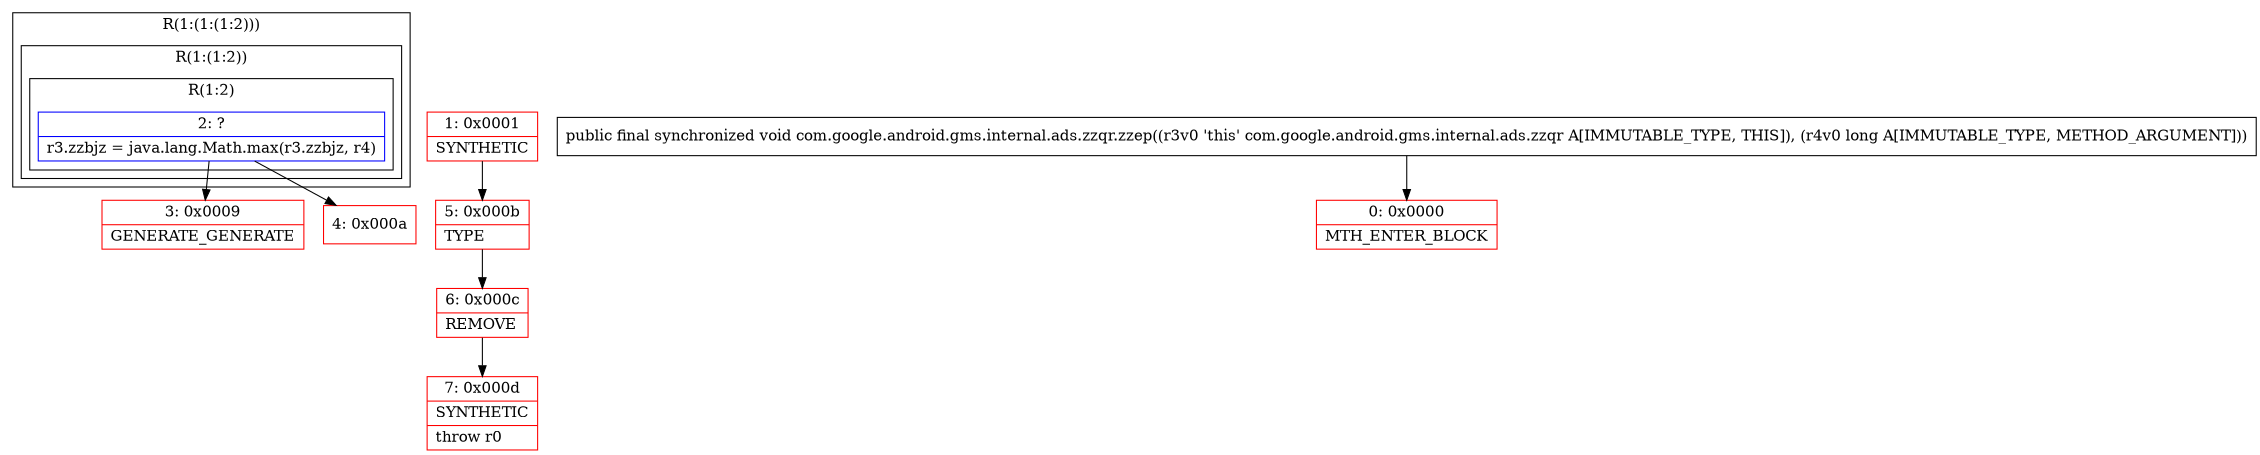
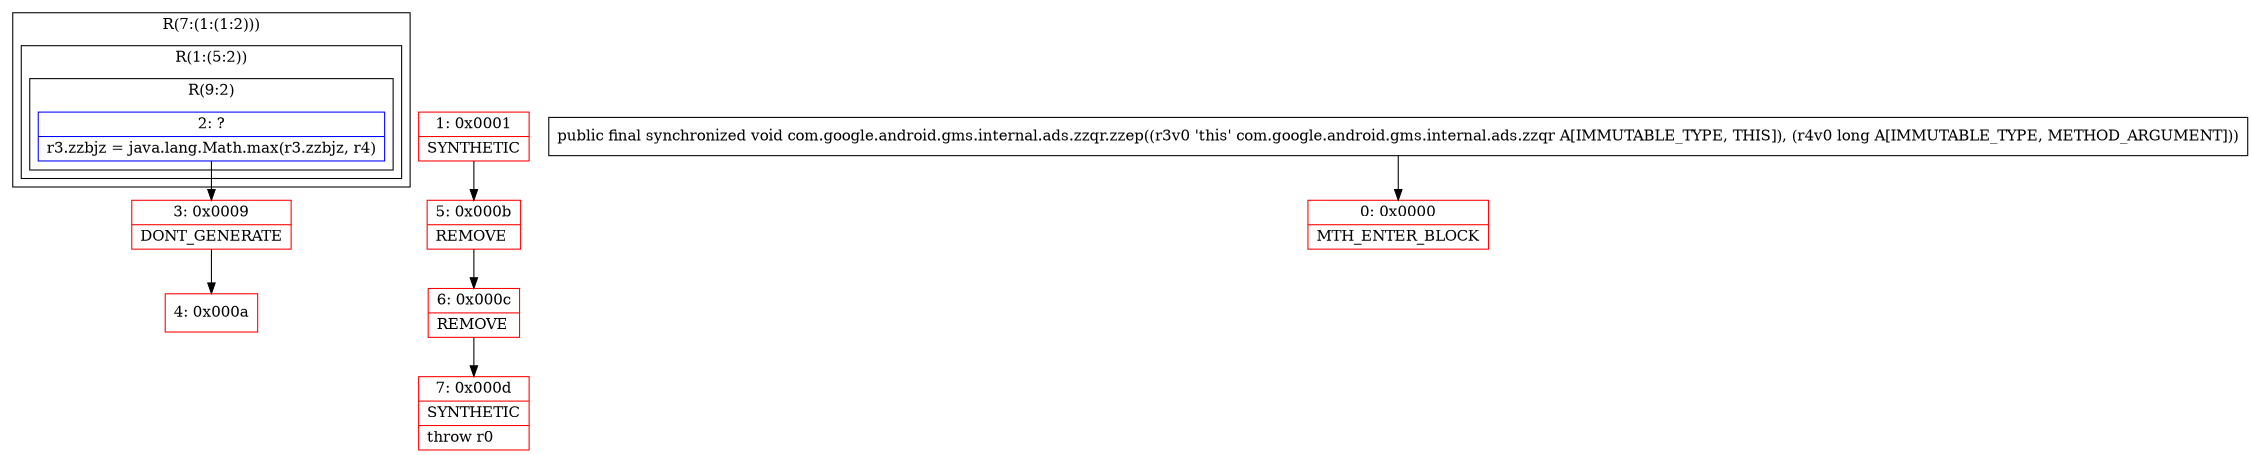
(211, 25) -> (211, 25)
(211, 58) -> (211, 58)
(211, 91) -> (211, 91)
(291, 181) -> (211, 266)
(203, 236) -> (211, 236)
(465, 236) -> (471, 236)
